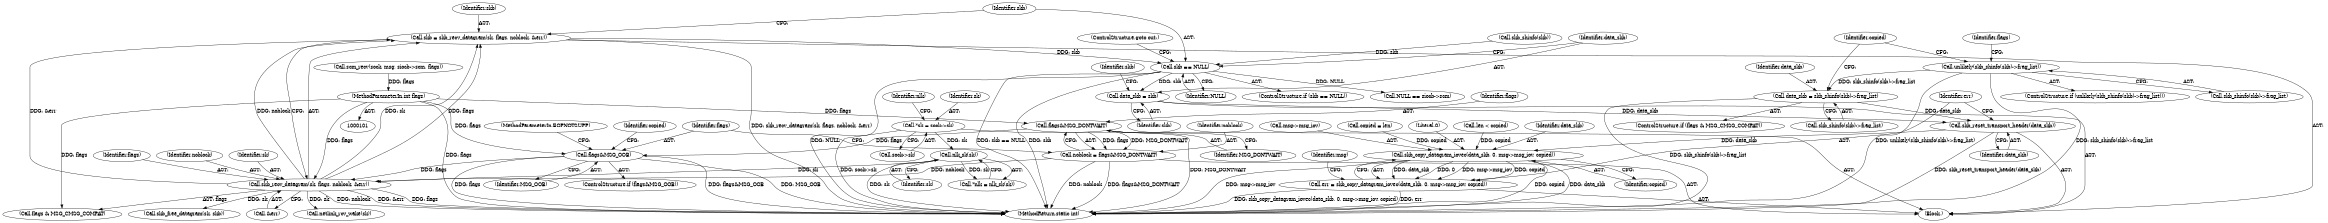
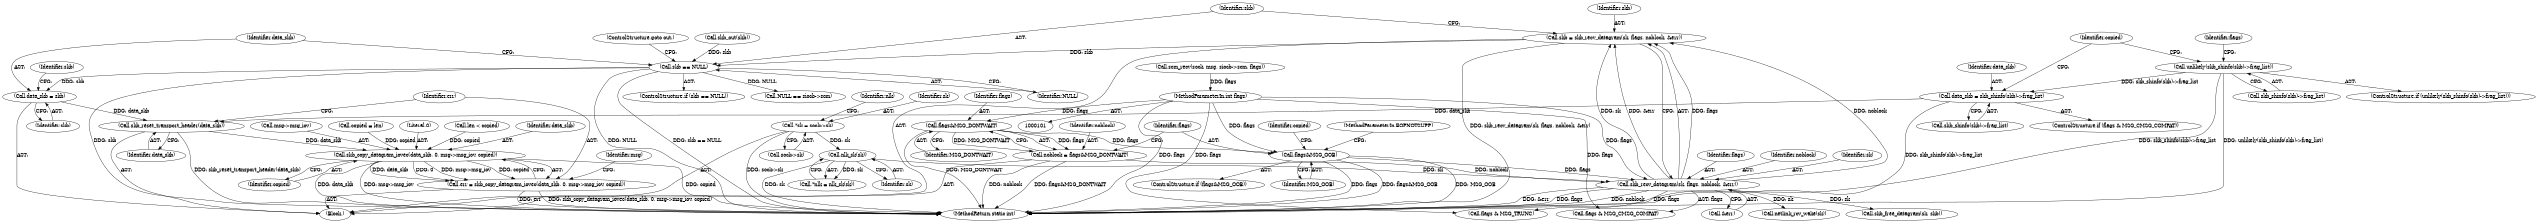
(1525, 38) -> (727, 38)
none -> (1501, 214)
